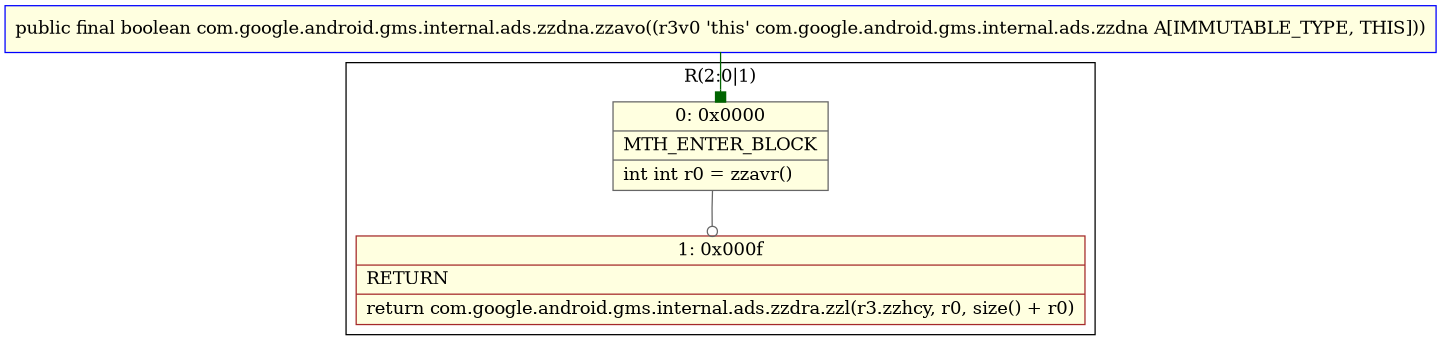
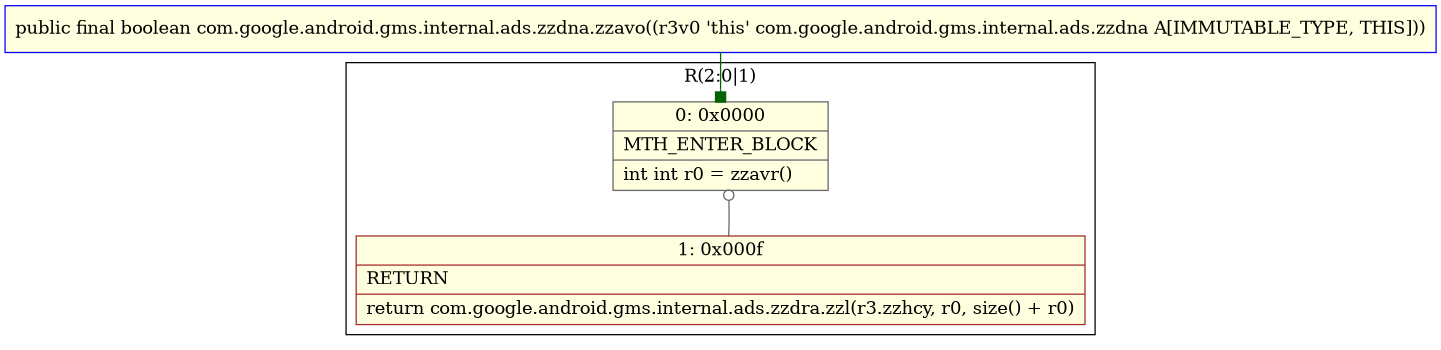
(712, 208) -> (729, 218)
